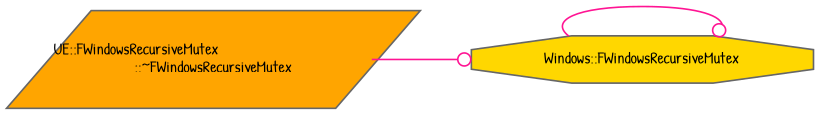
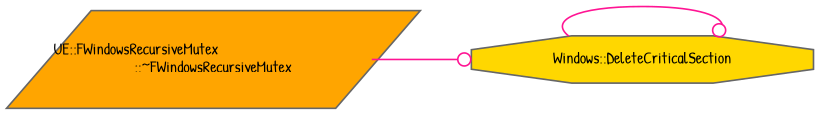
(642, 59) -> (642, 59)
